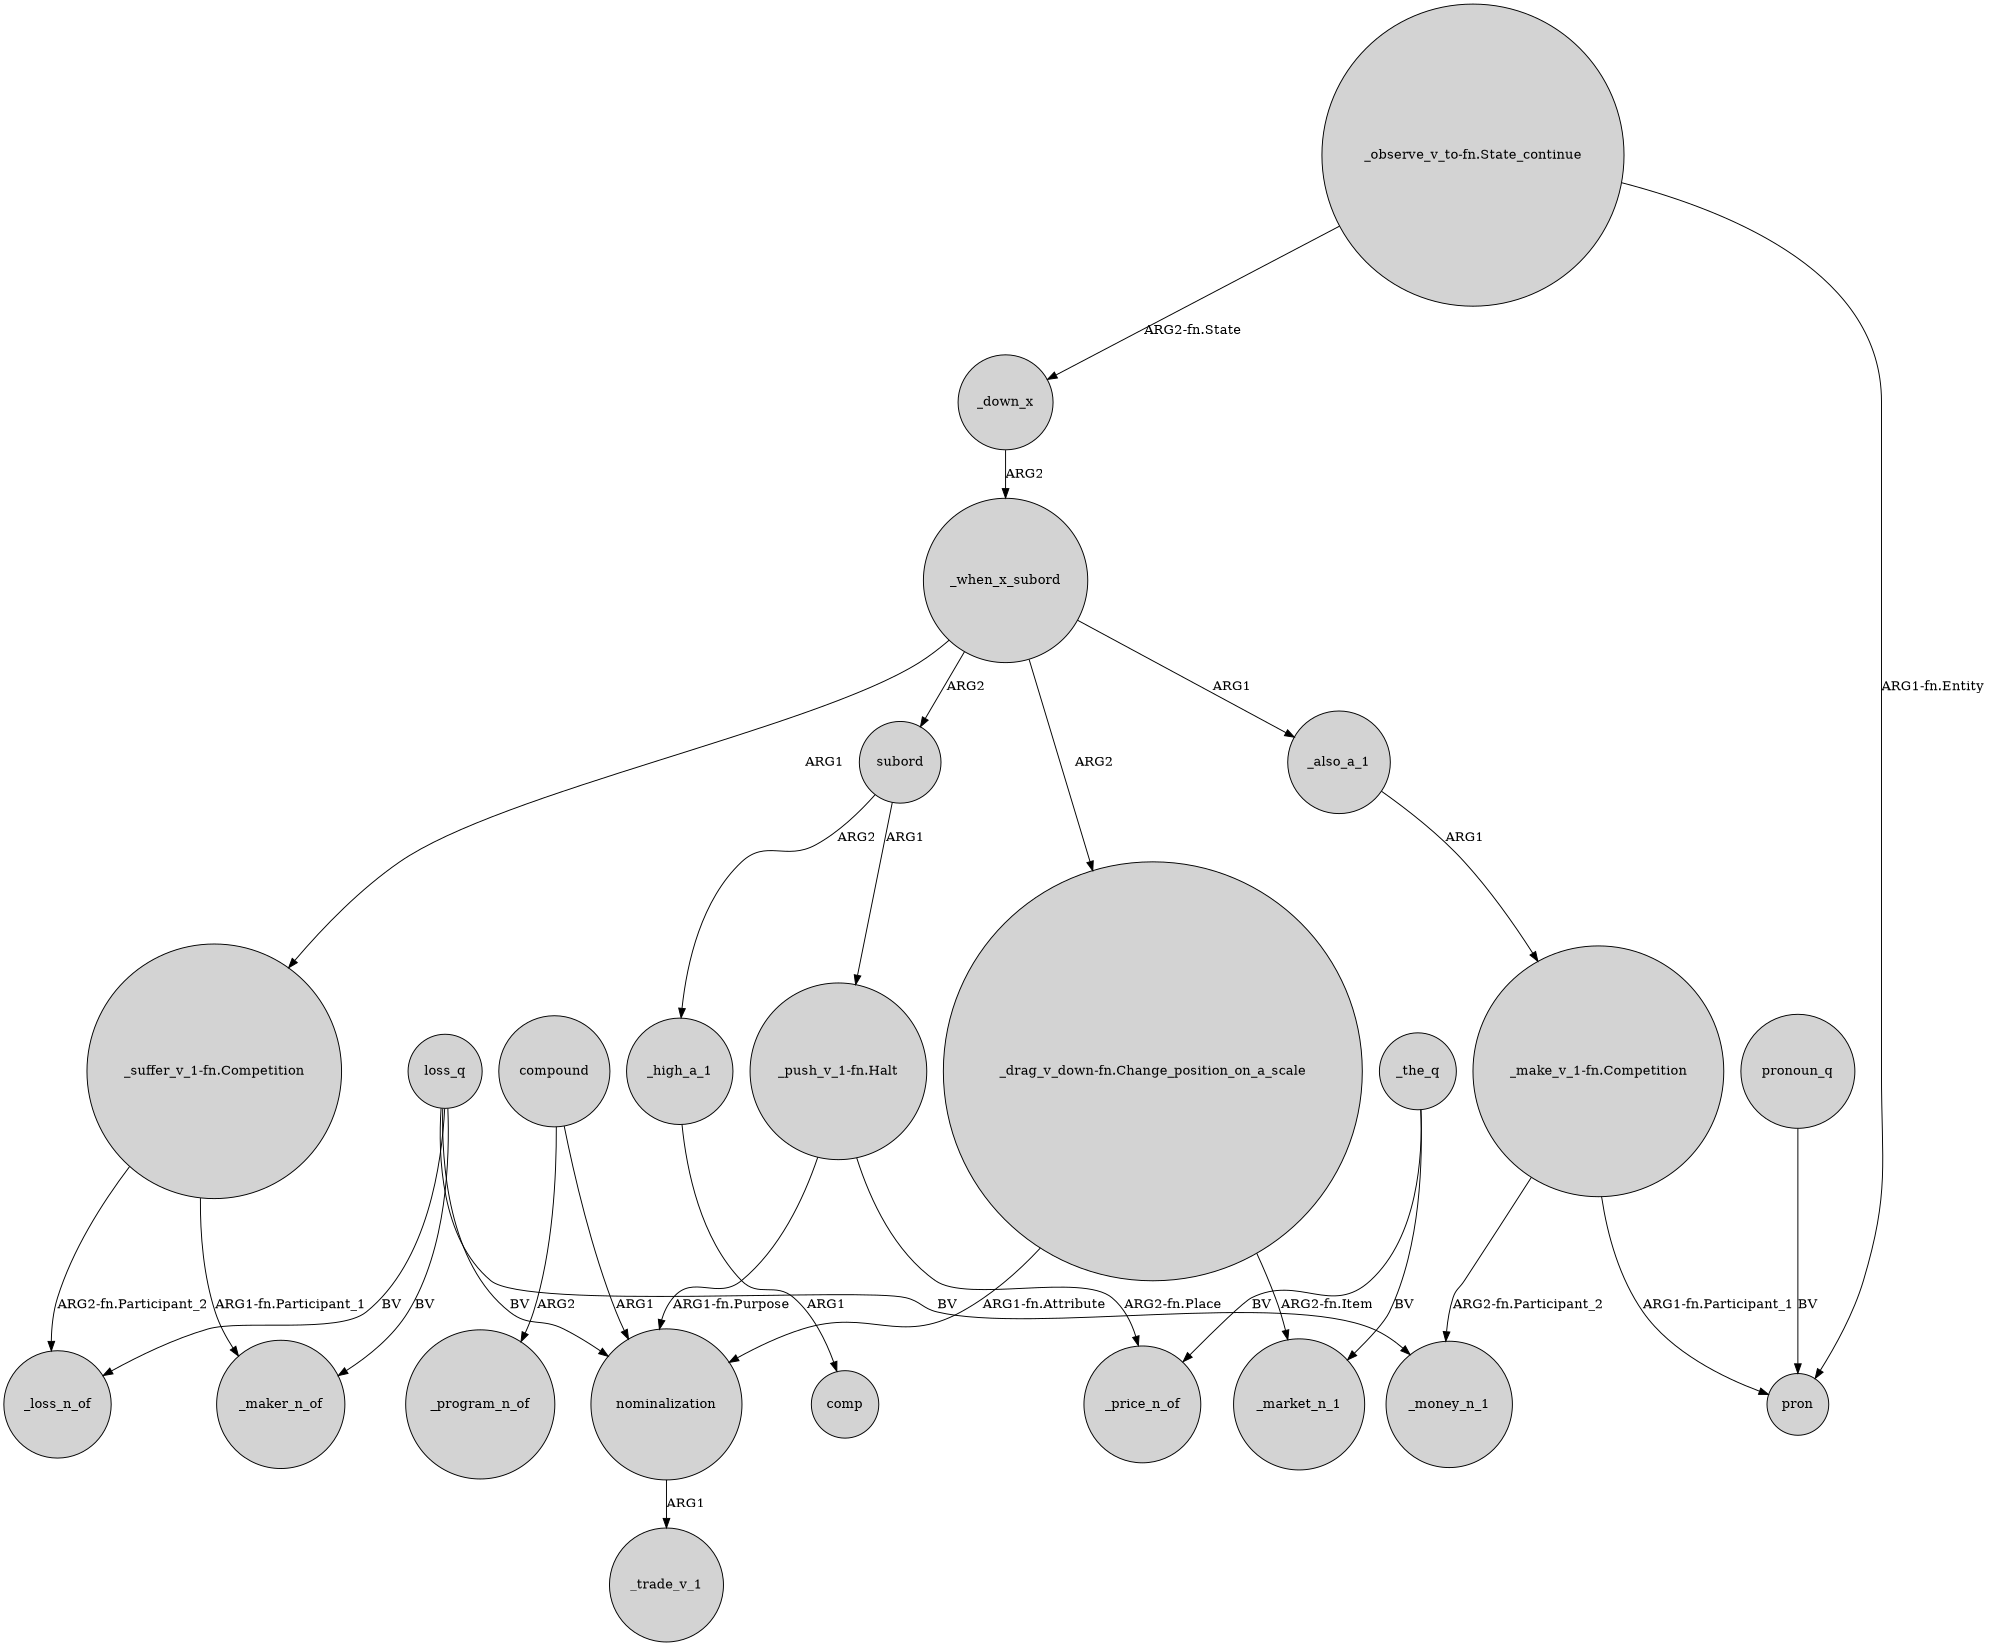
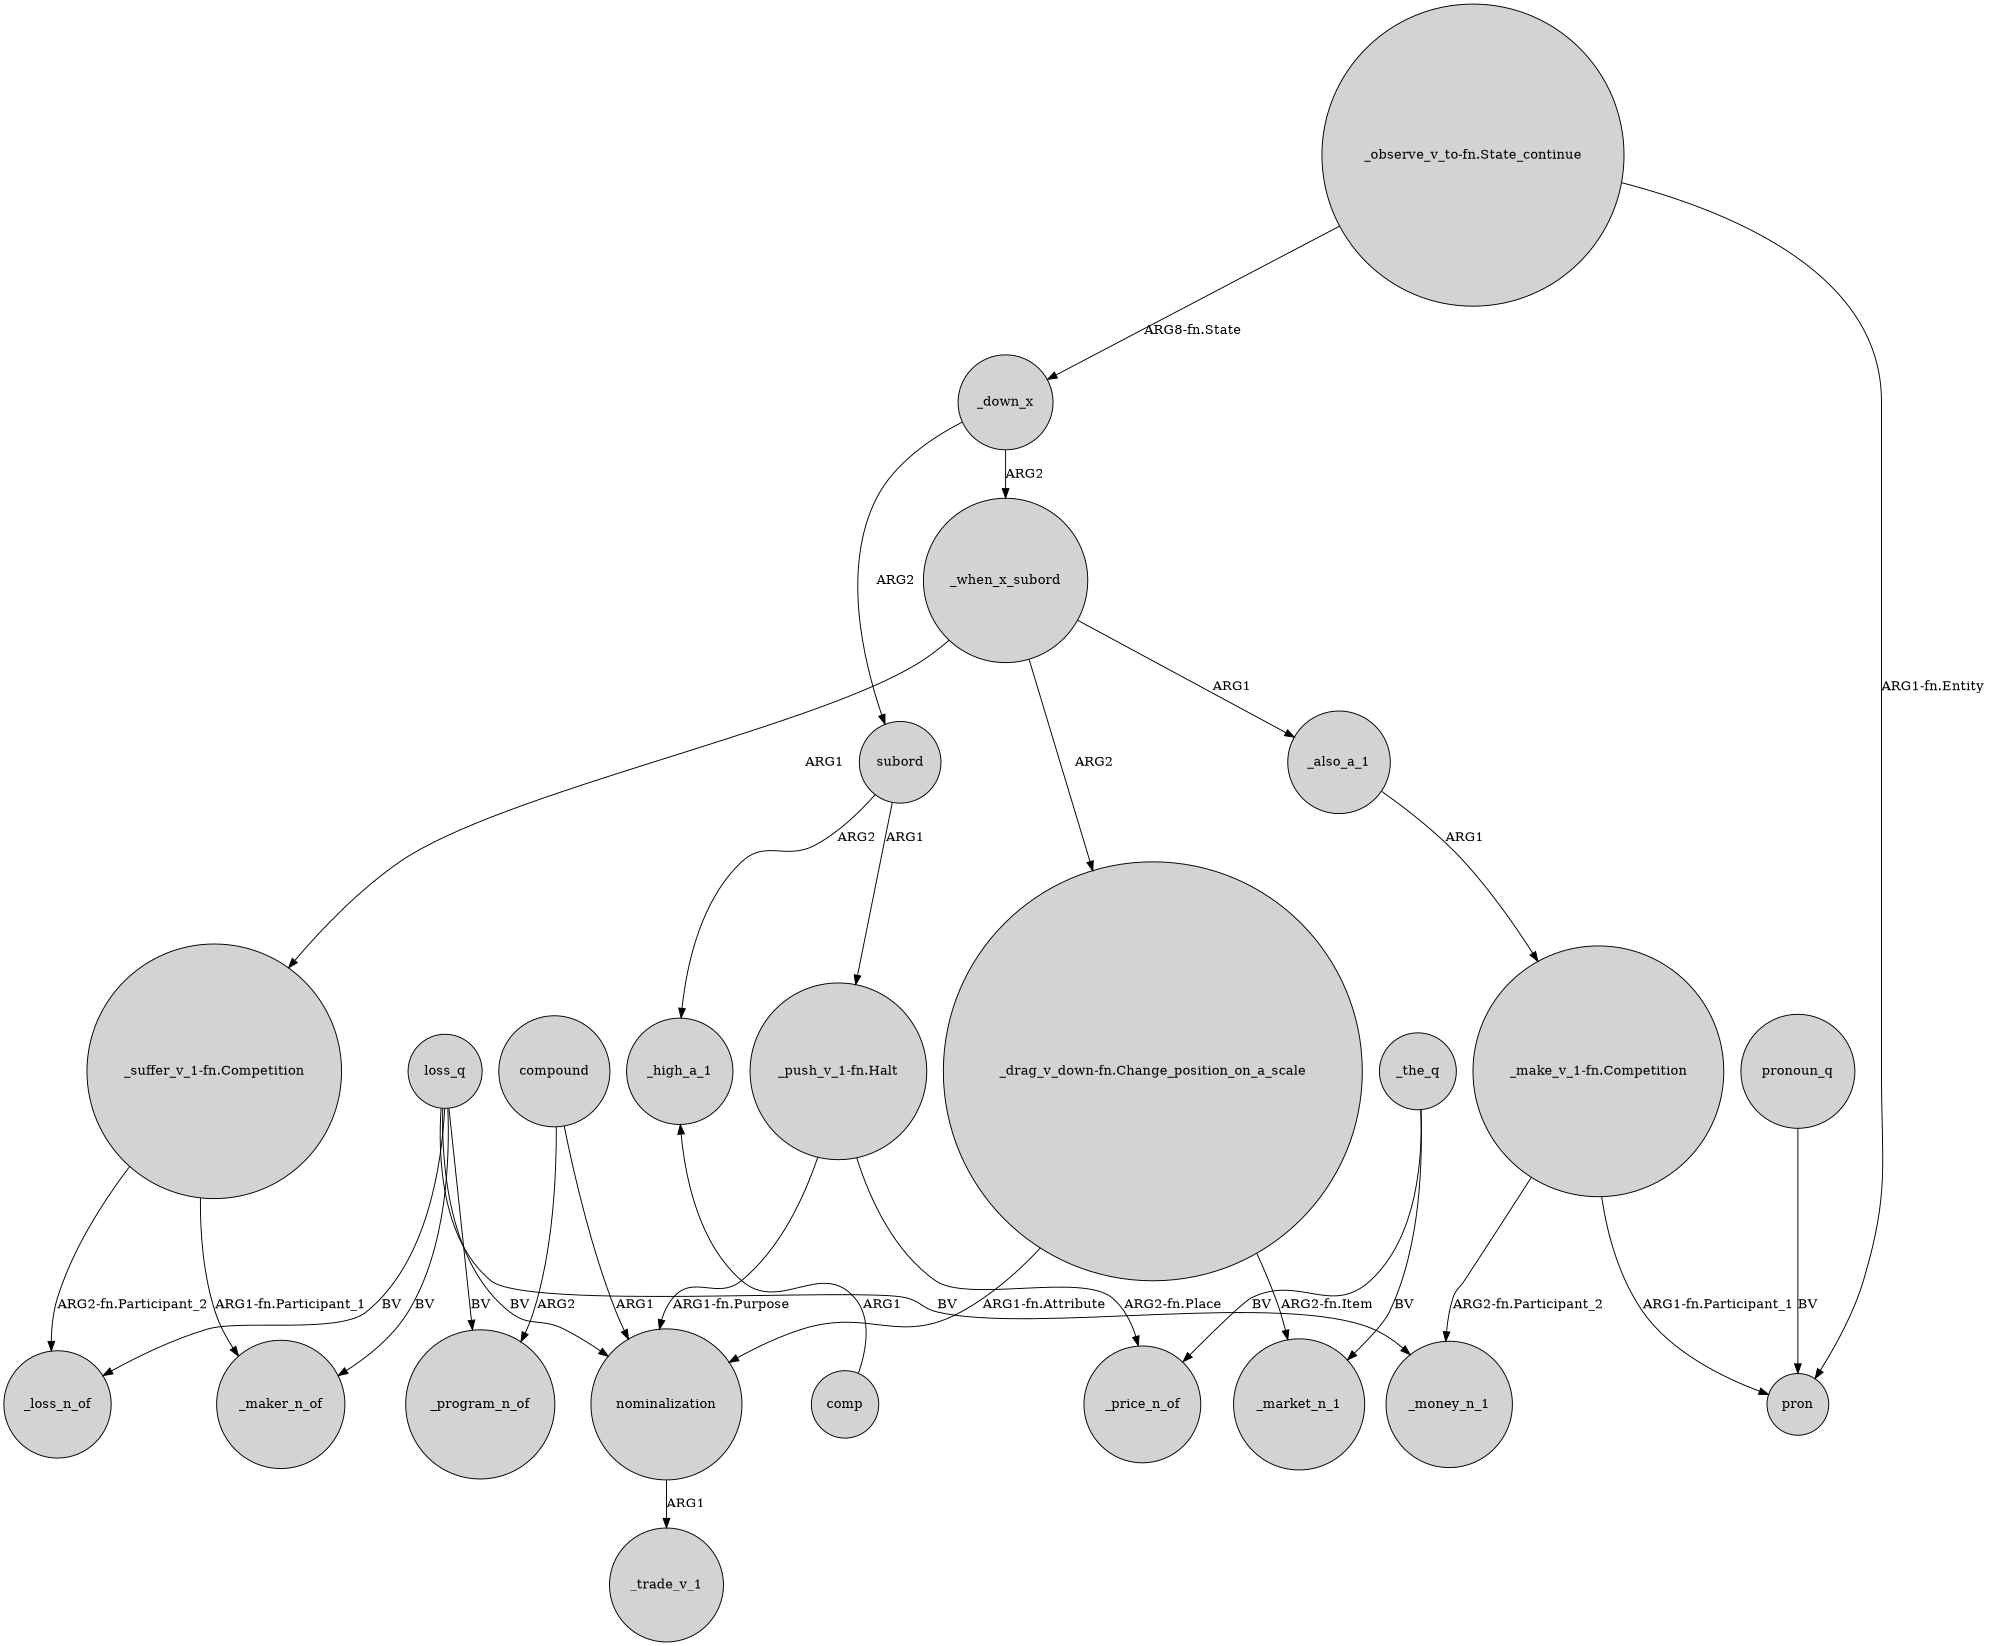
(1193, 331) -> (1193, 331)
(945, 685) -> (861, 549)
none -> (460, 1214)
(730, 1266) -> (758, 1290)
